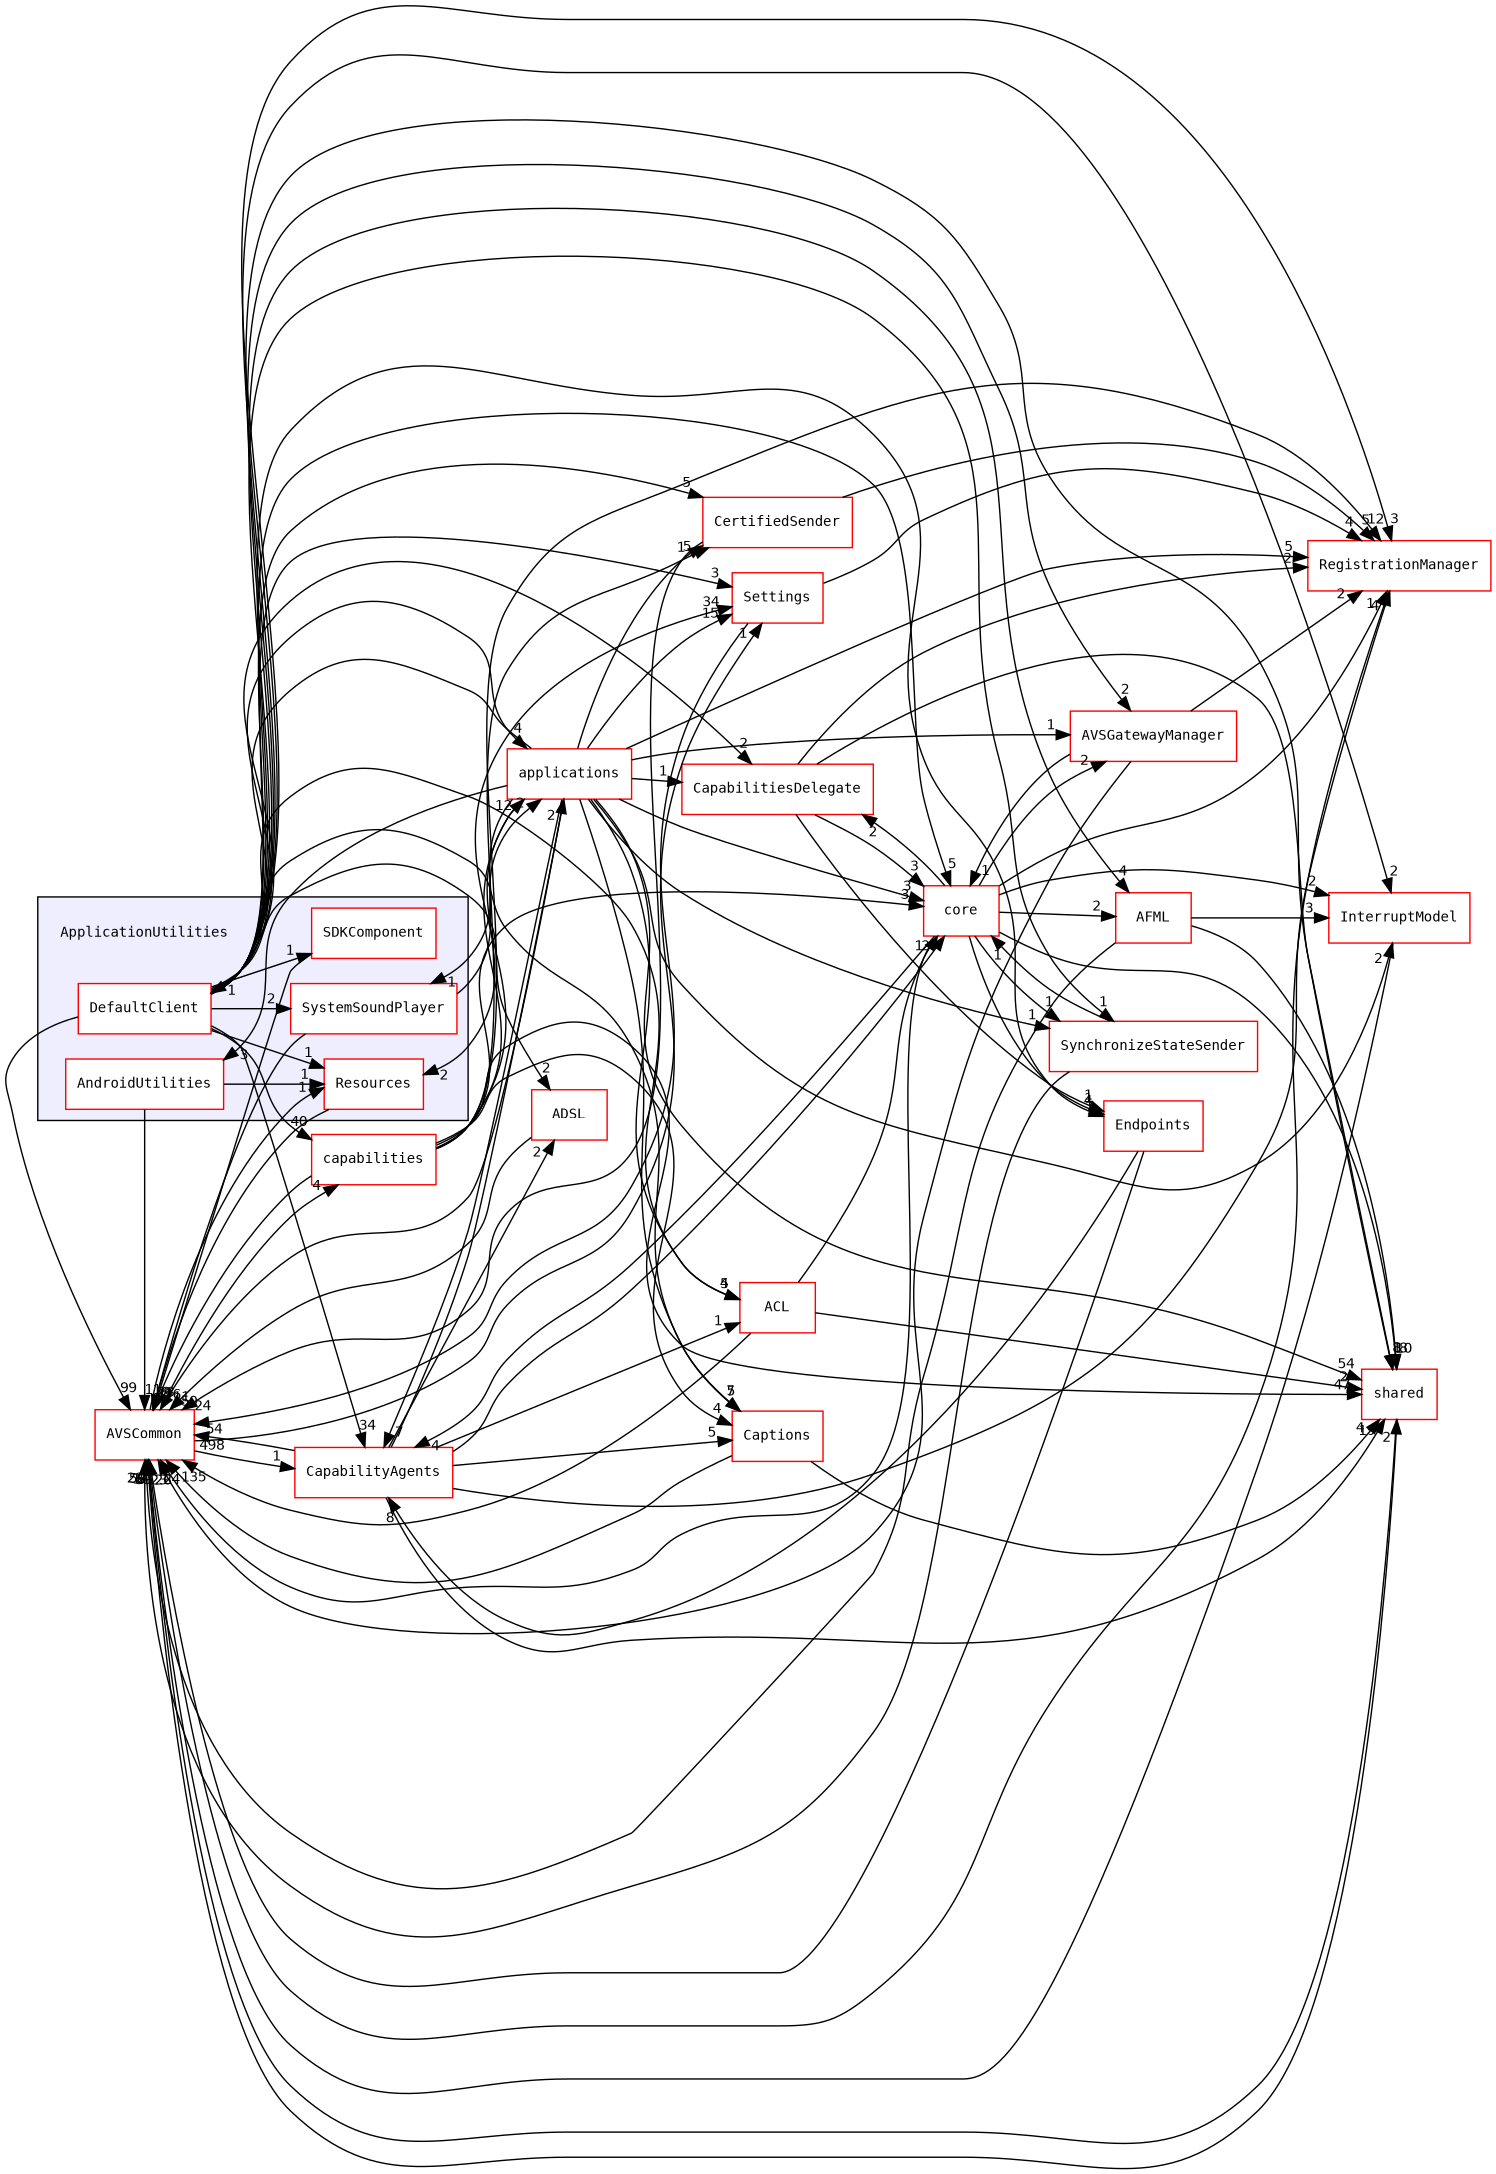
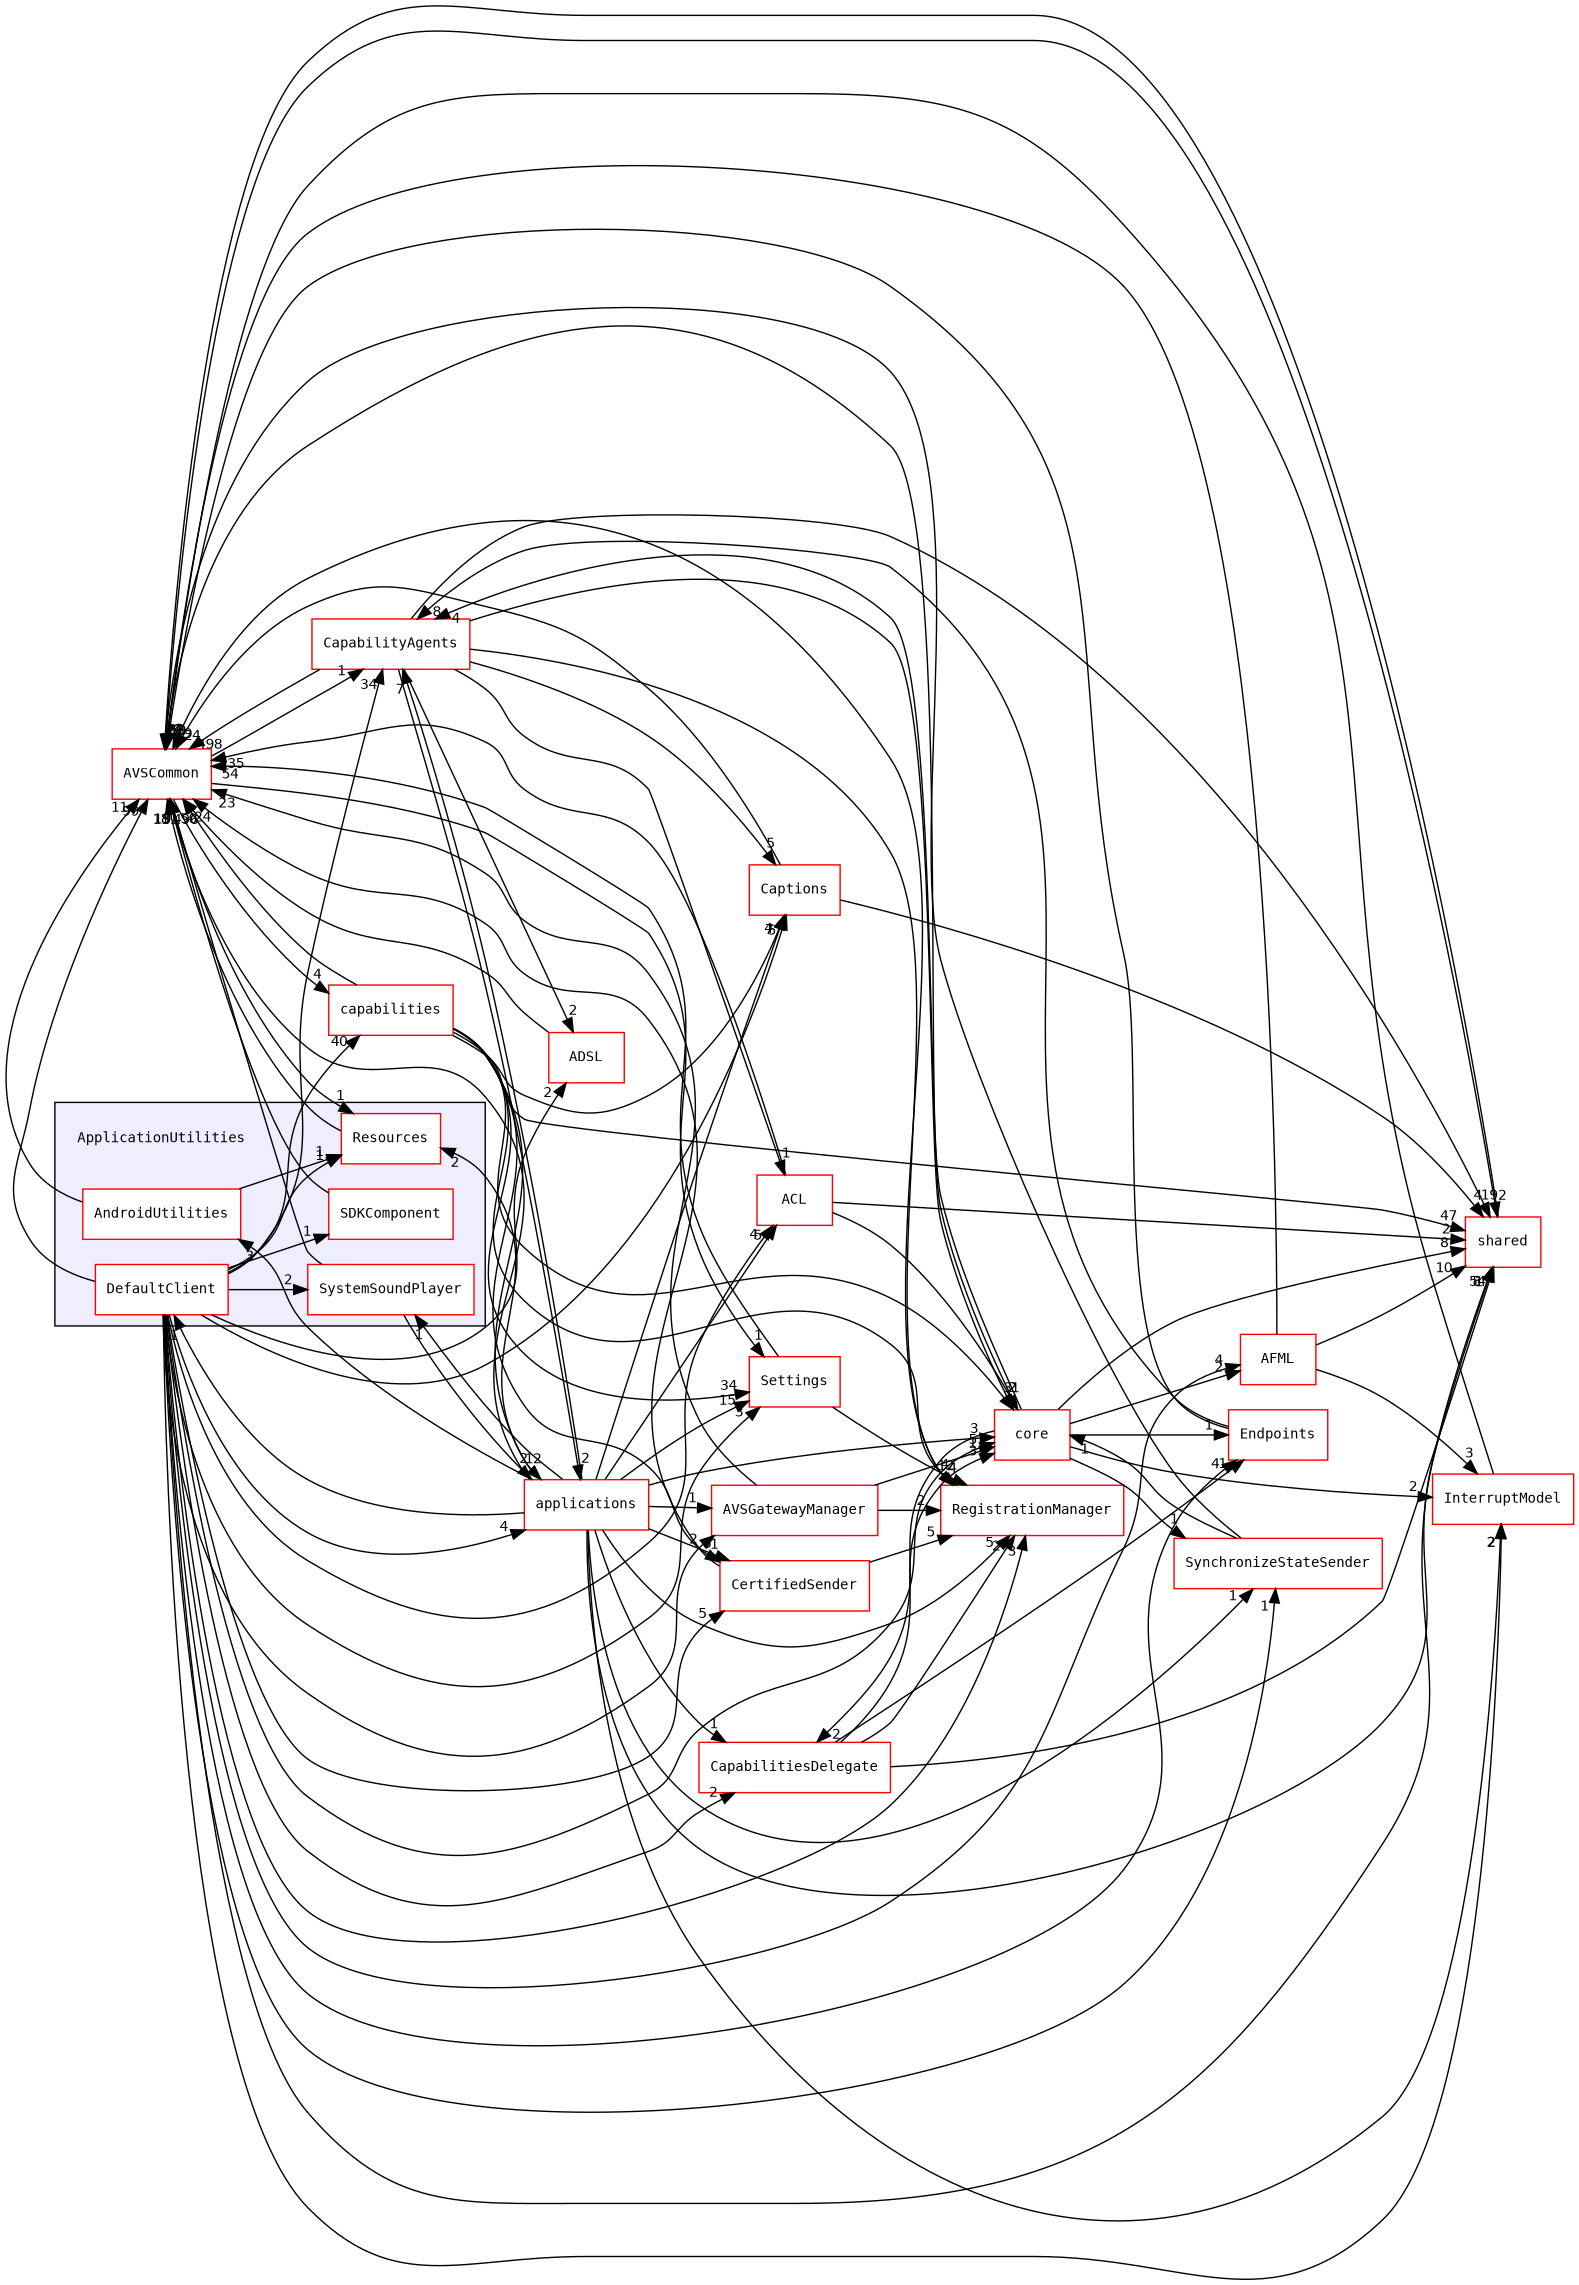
(1228, 795) -> none
(1026, 817) -> none
